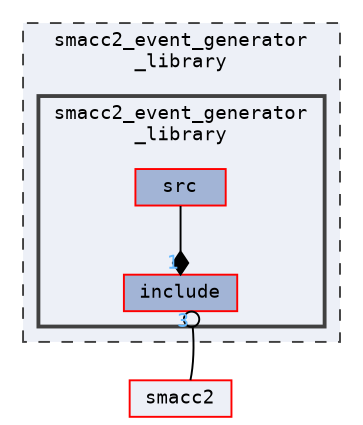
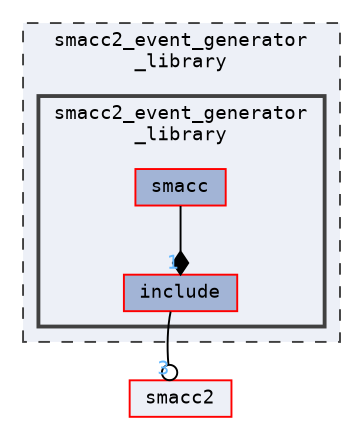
(181, 187) -> (181, 187)
(193, 354) -> (168, 338)
